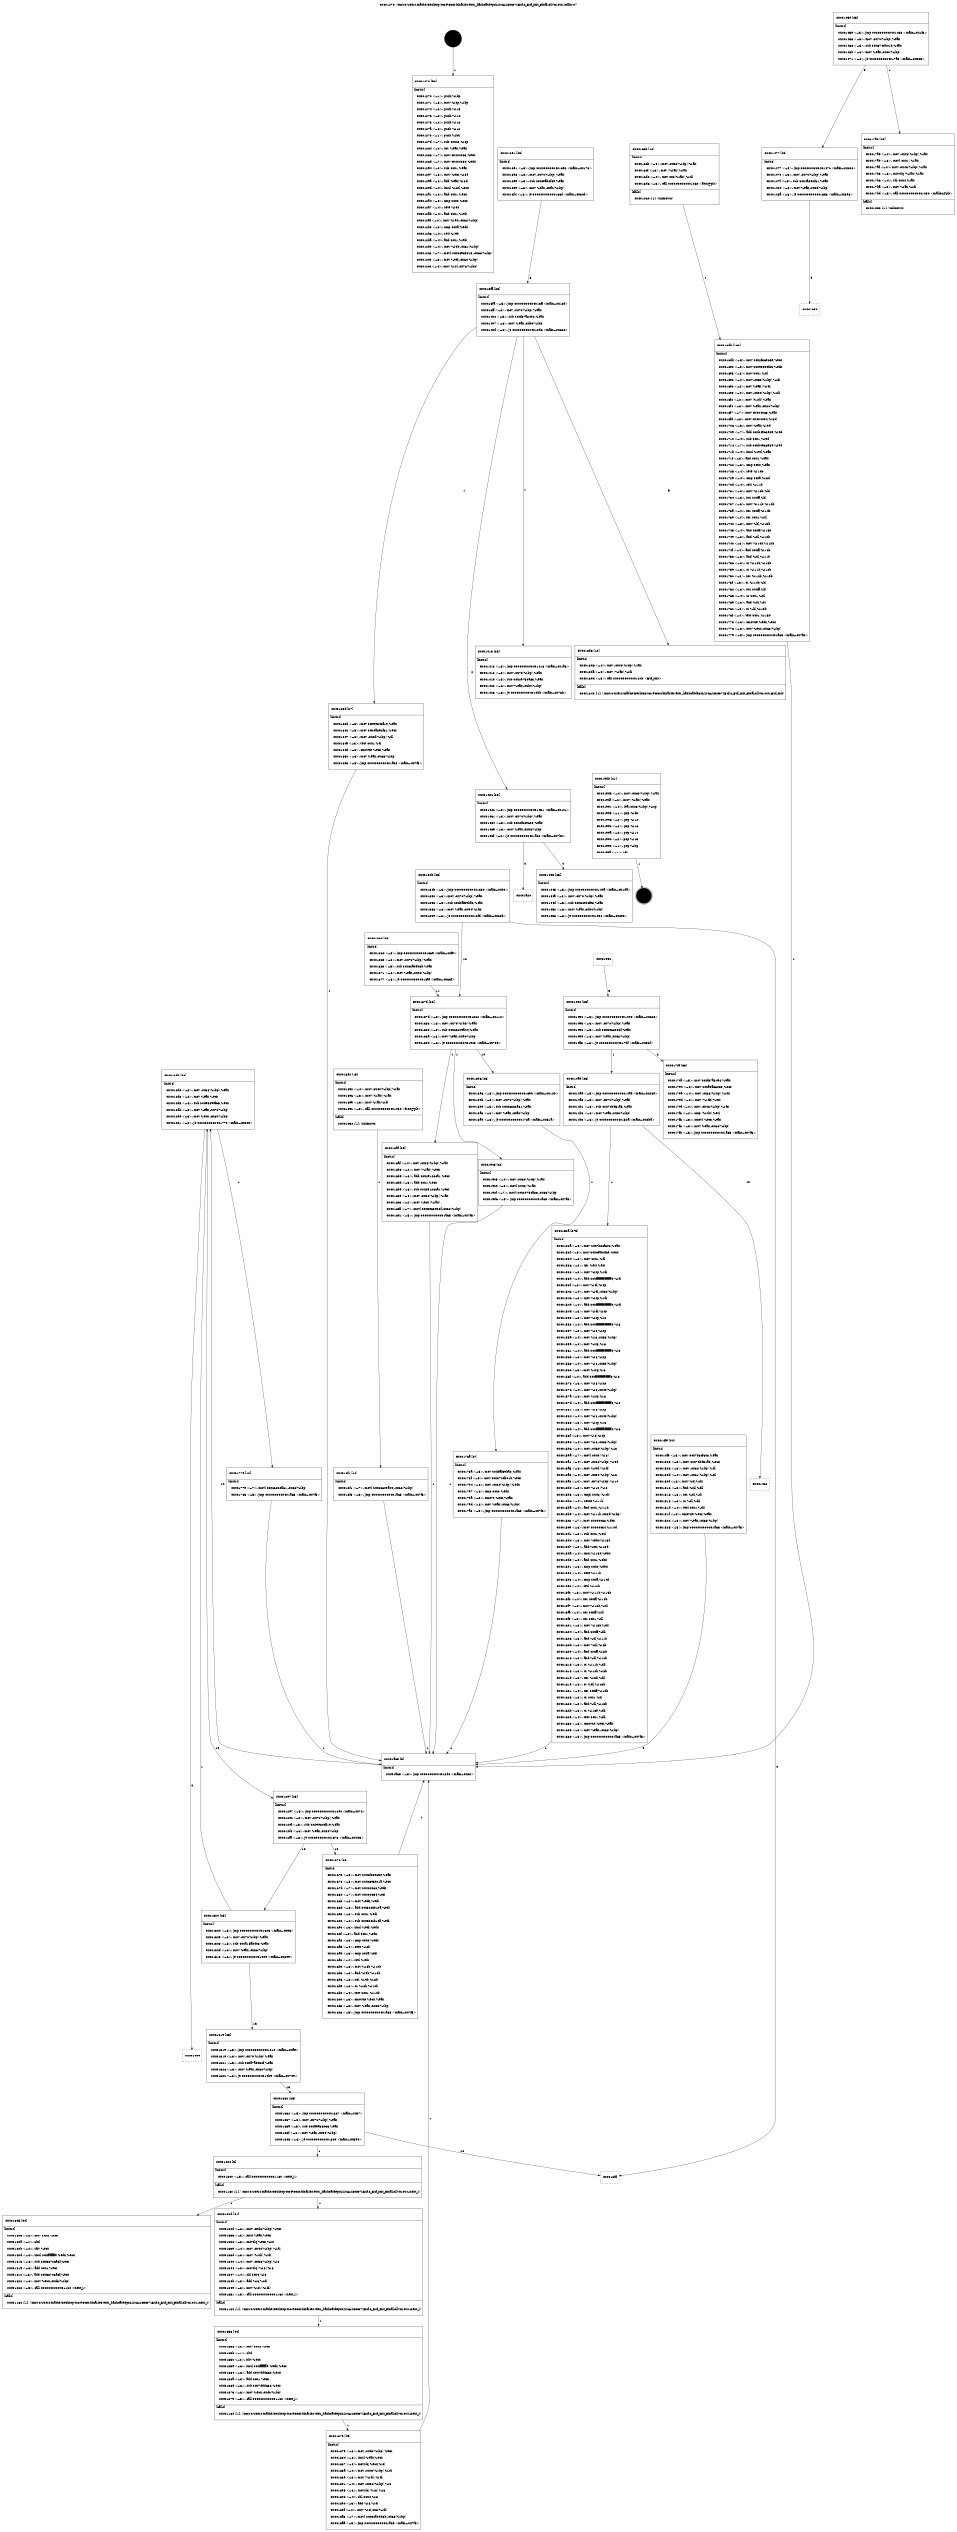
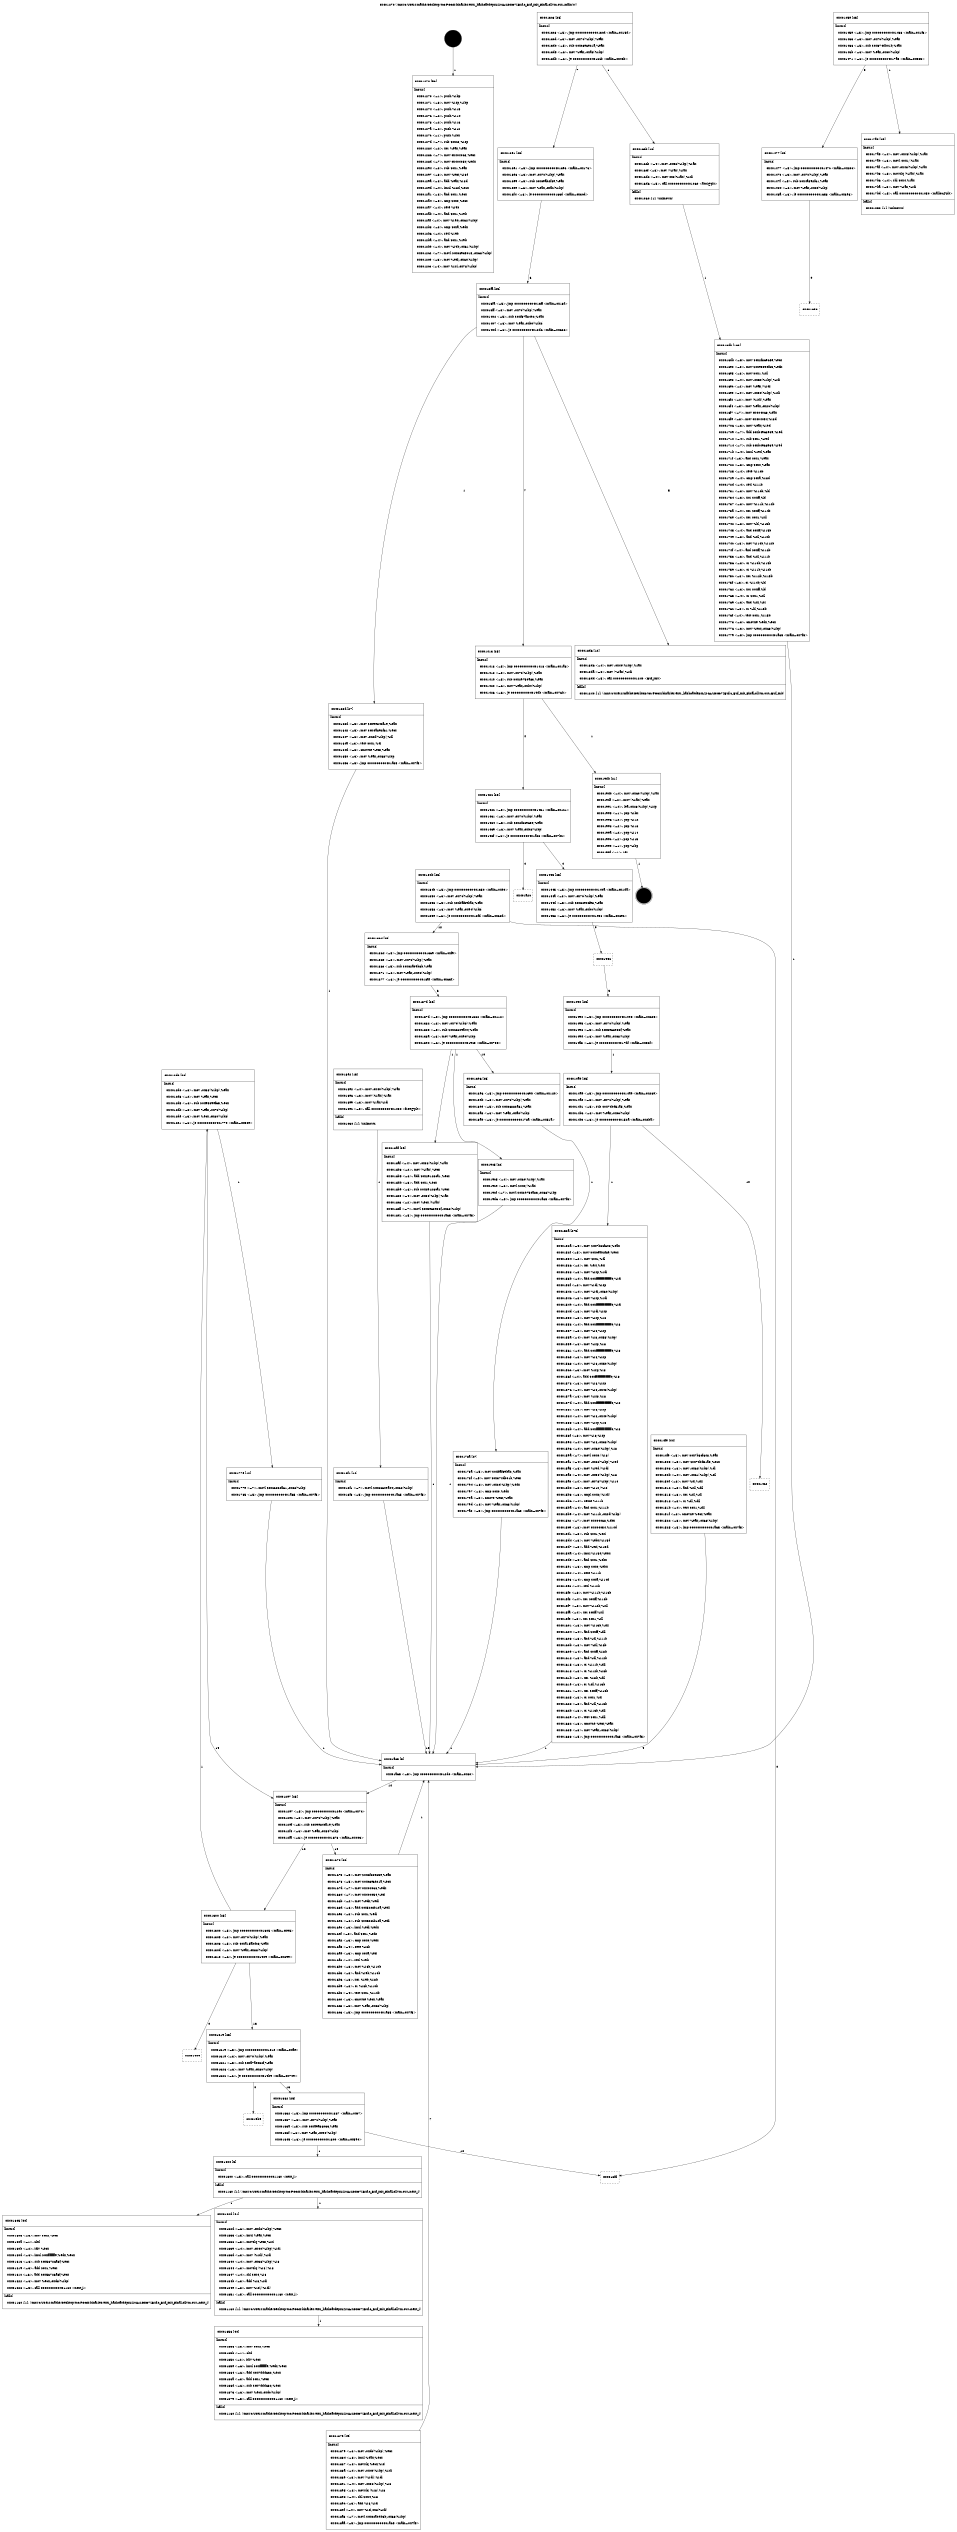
none -> (585, 39)
(475, 564) -> (523, 743)
none -> (568, 735)
none -> (597, 937)
(461, 958) -> (438, 927)
(437, 991) -> (437, 991)
(710, 1100) -> none
(212, 1519) -> (382, 1786)
(190, 1588) -> (216, 2006)
(427, 1748) -> (427, 1748)
none -> (253, 2119)
(345, 2424) -> none
